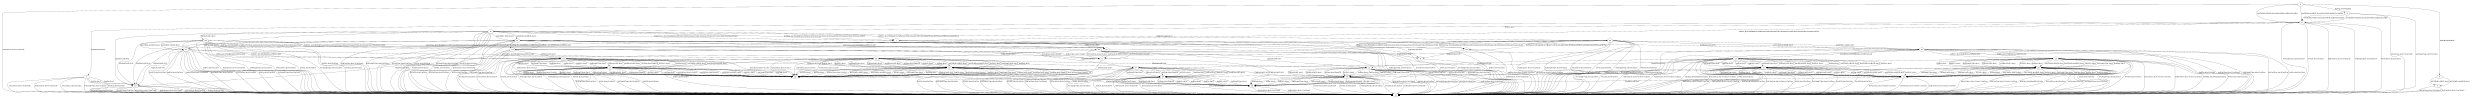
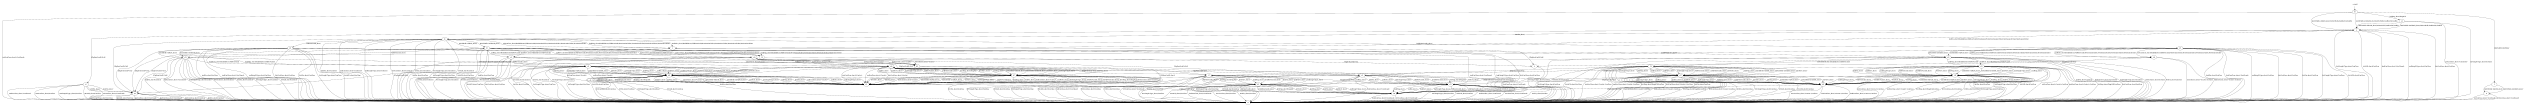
none -> (2355, 4)
(971, 42) -> none
